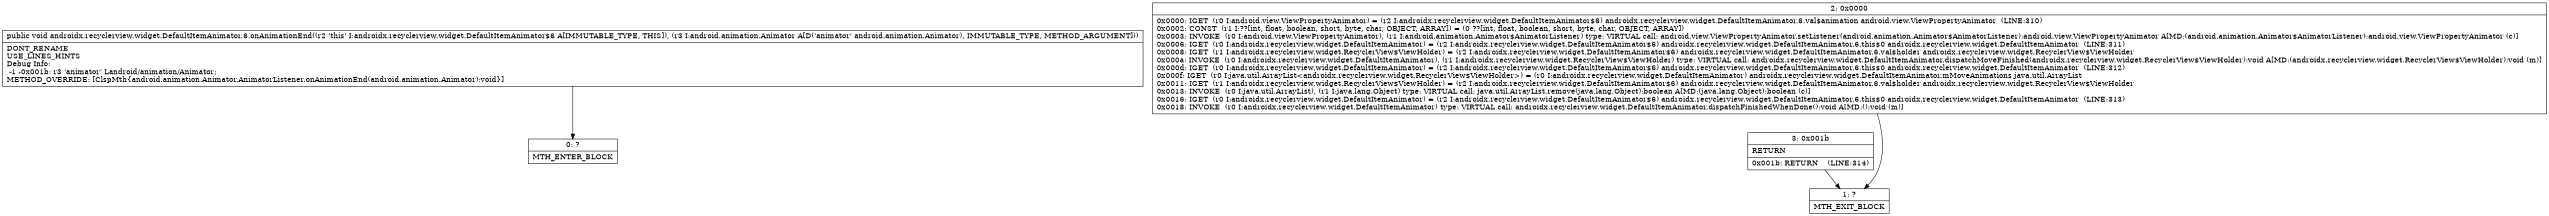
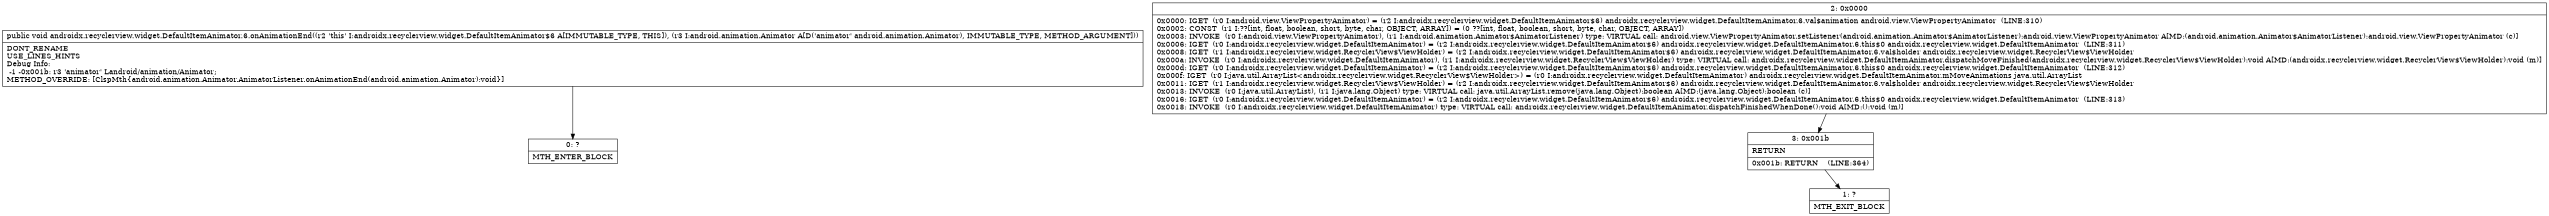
(1882, 151) -> (1823, 121)
(1811, 163) -> (1811, 163)
